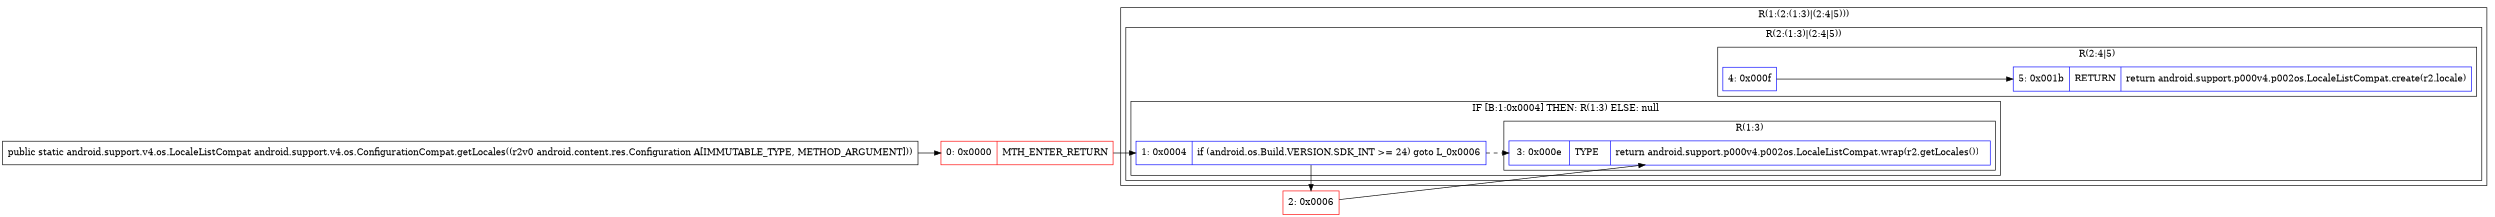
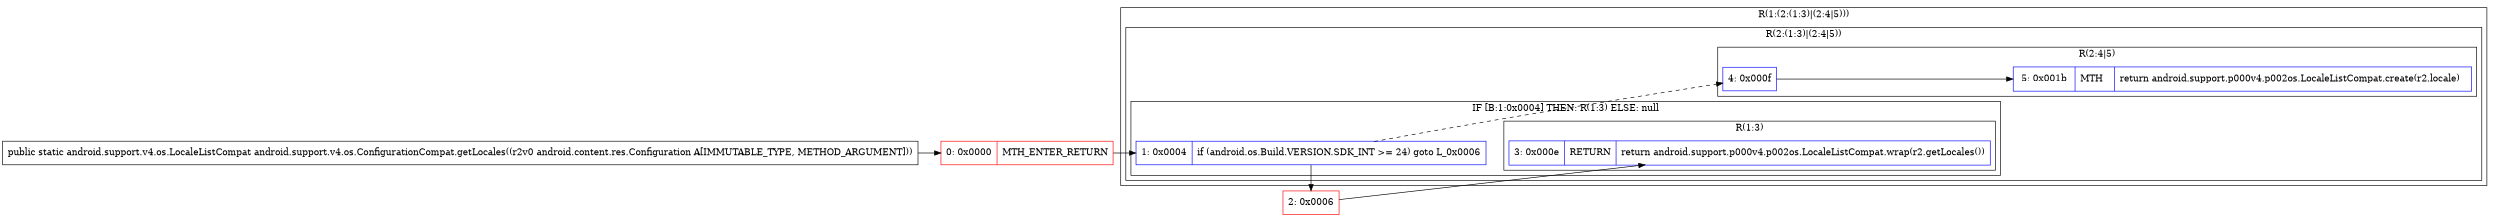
(2095, 79) -> (2092, 79)
(1494, 153) -> (1545, 112)
(1587, 153) -> (1590, 153)
